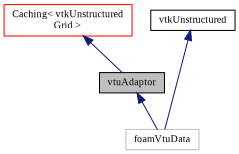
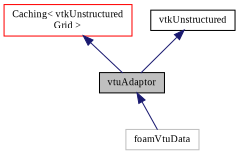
(176, 85) -> (159, 55)
